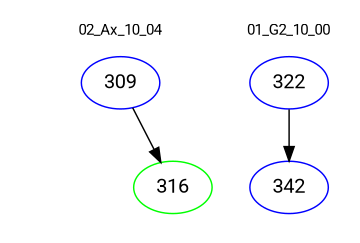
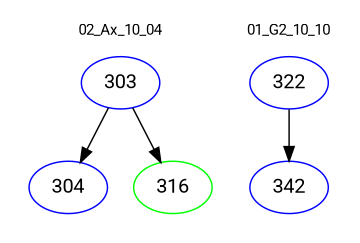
(289, 31) -> (289, 31)
(121, 83) -> (121, 83)
none -> (68, 187)
